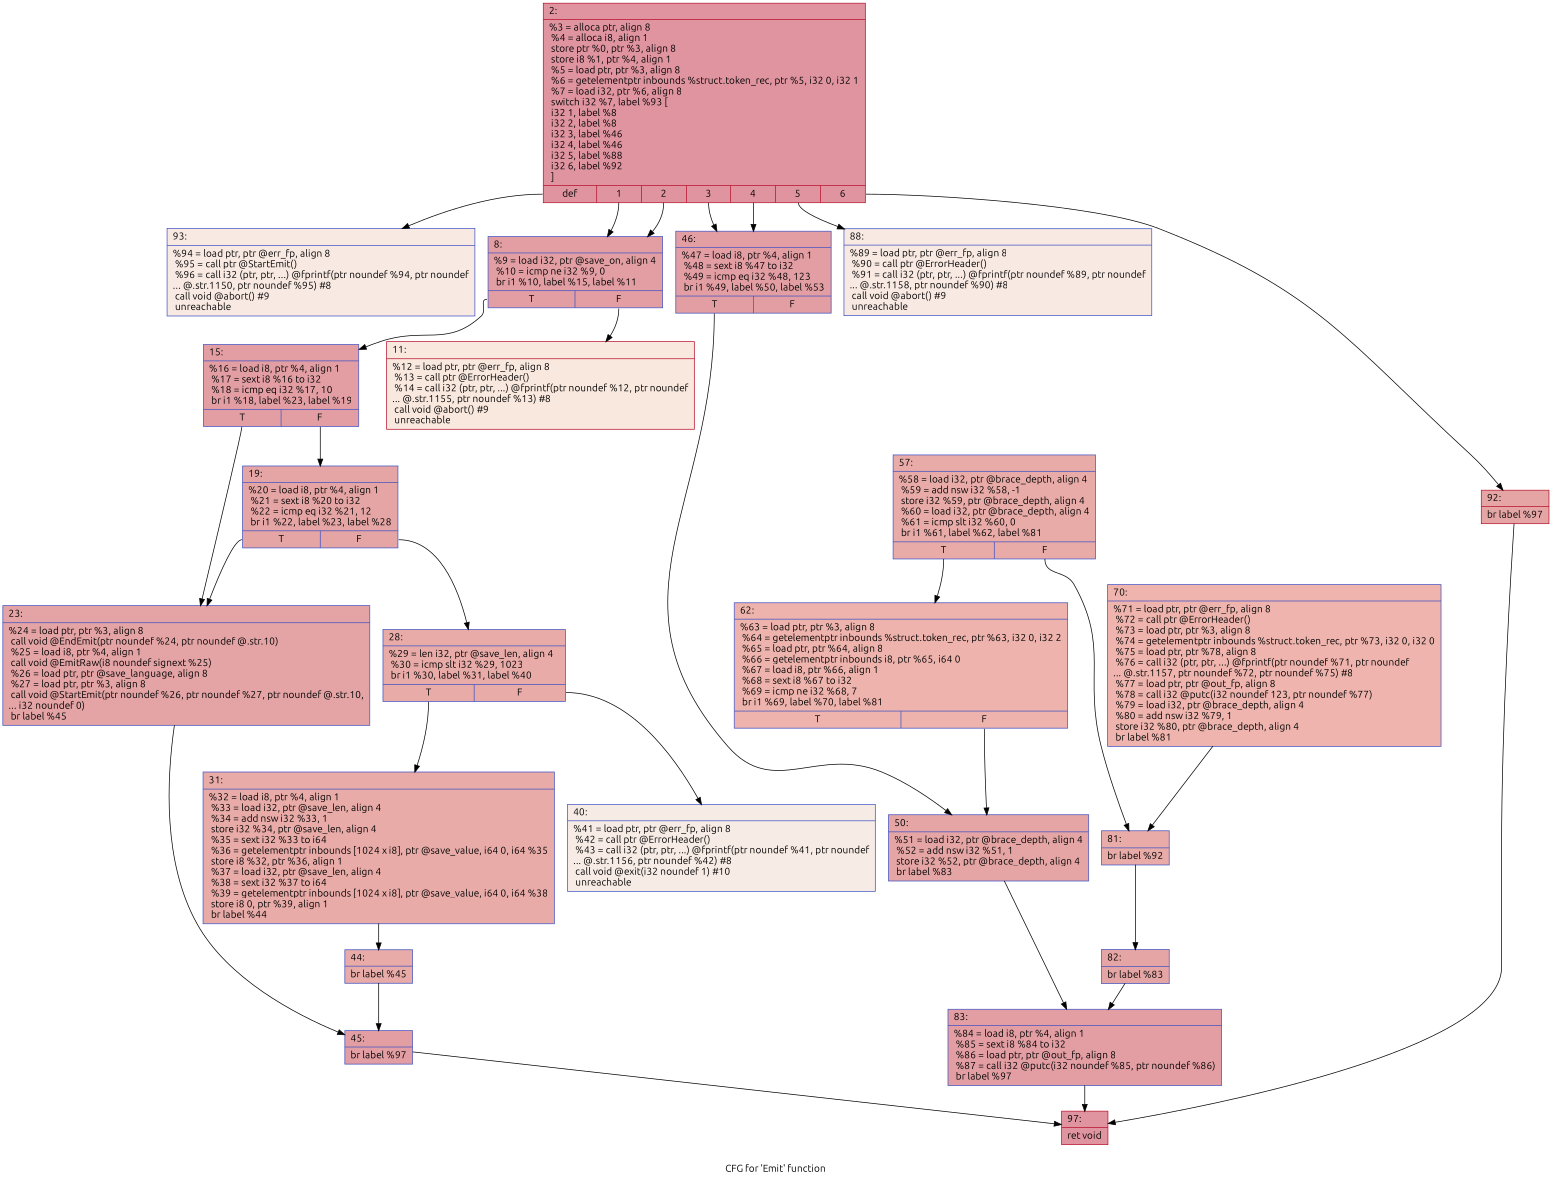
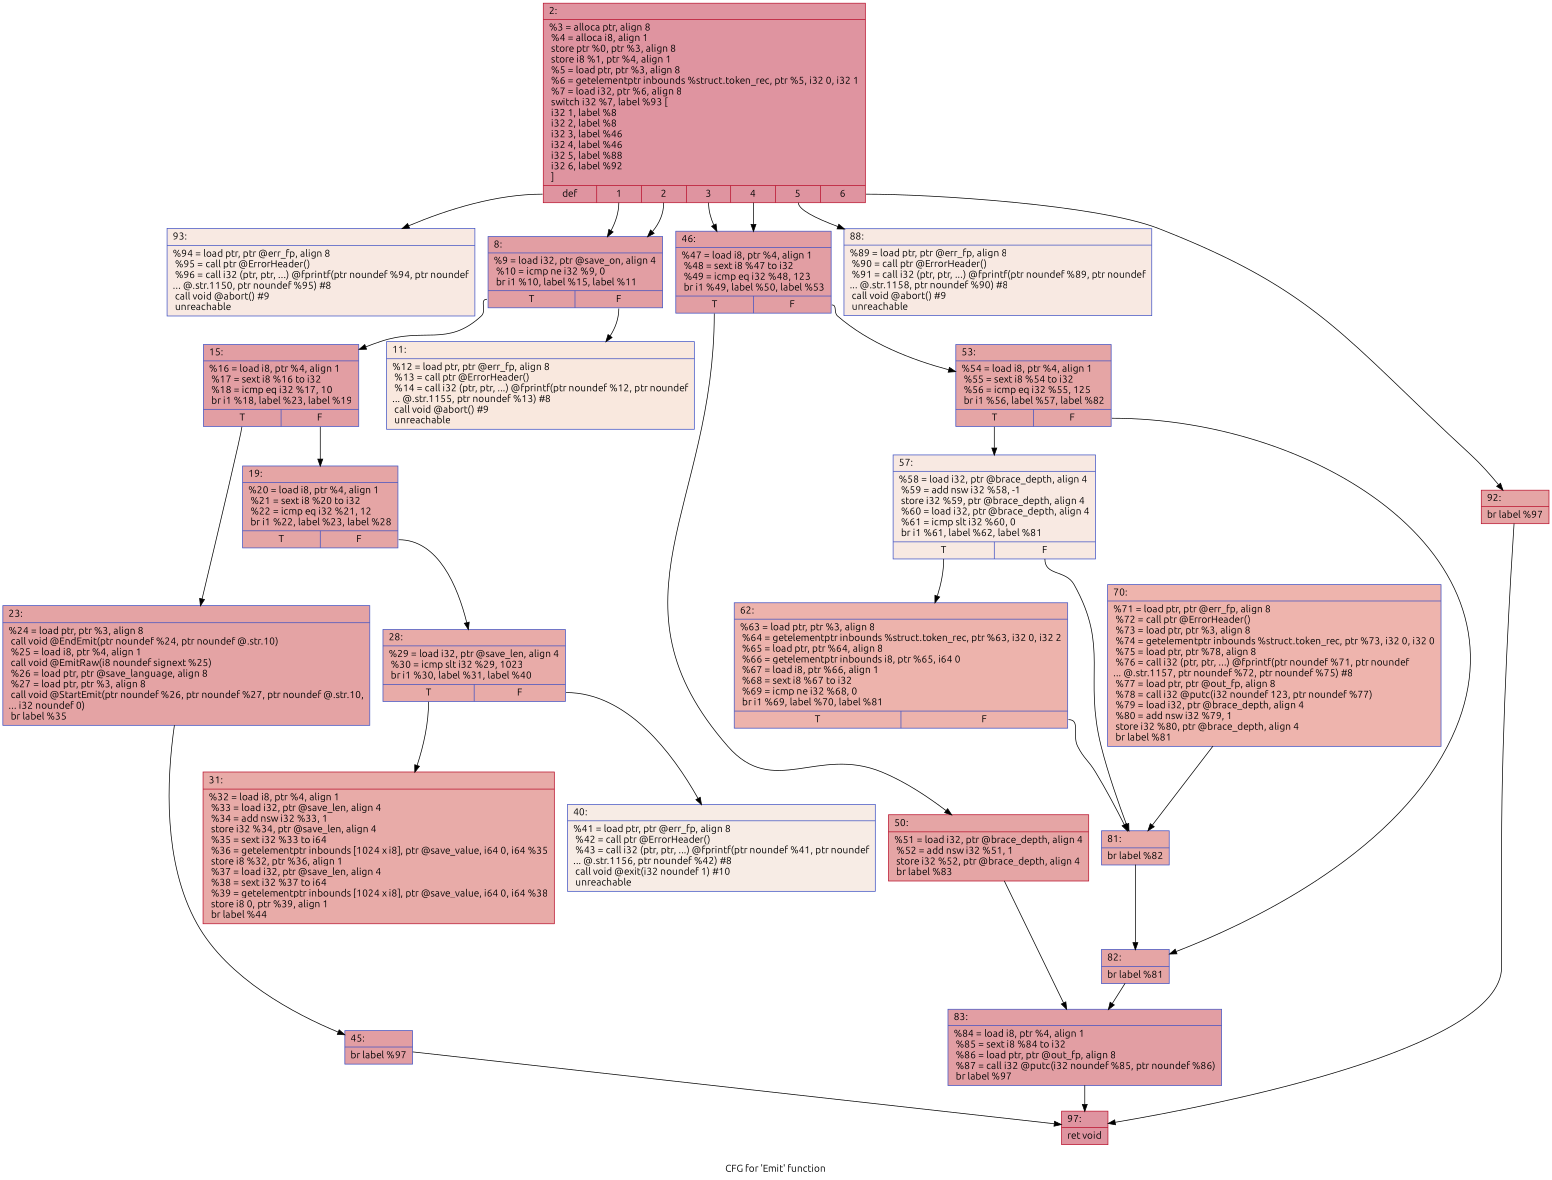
(235, 264) -> (242, 264)
(540, 385) -> (540, 385)
none -> (1033, 385)
(994, 507) -> (994, 507)
(223, 567) -> none
(471, 654) -> (474, 654)
(799, 691) -> (799, 691)
(38, 716) -> (38, 716)
(985, 768) -> (1095, 771)
(379, 848) -> (379, 848)
(989, 848) -> (989, 848)
(1135, 856) -> (1135, 856)
(379, 967) -> none
(1135, 975) -> (1135, 975)
